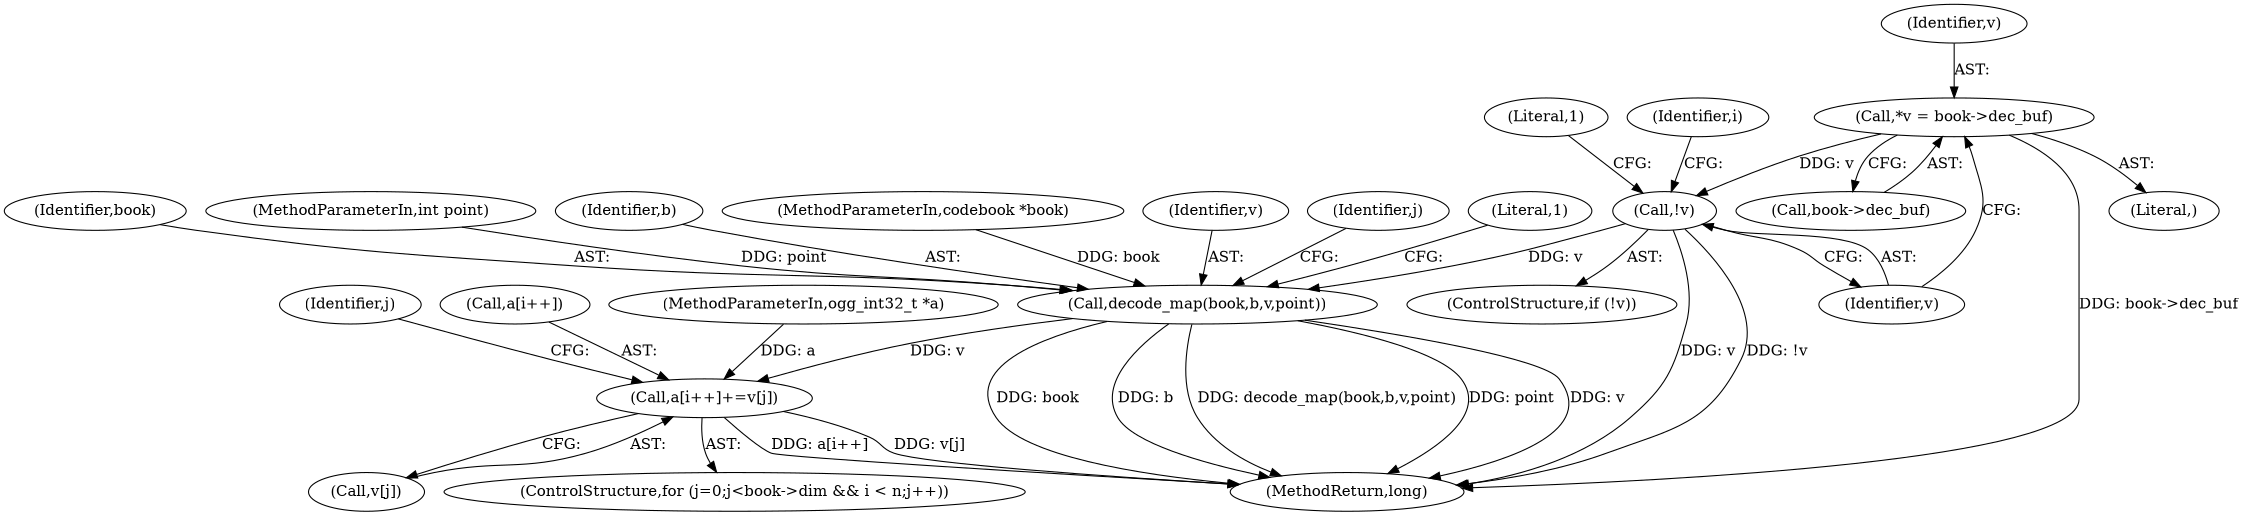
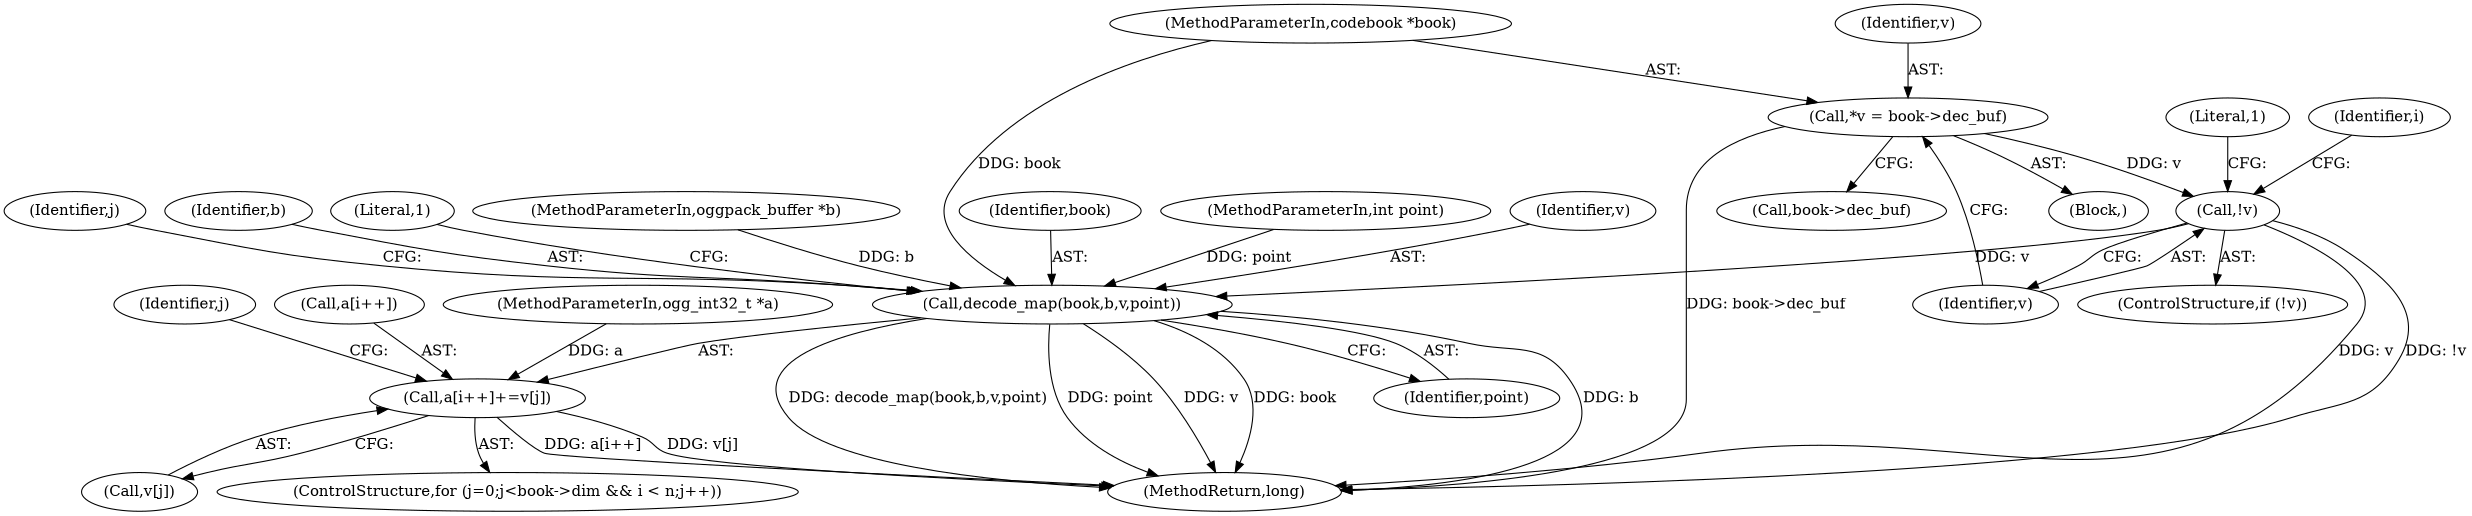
(1913, 172) -> (1610, 71)
none -> (686, 211)
(2164, 211) -> (2099, 211)
(938, 351) -> (719, 351)
none -> (1467, 398)
